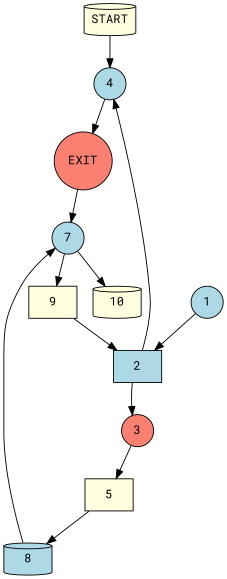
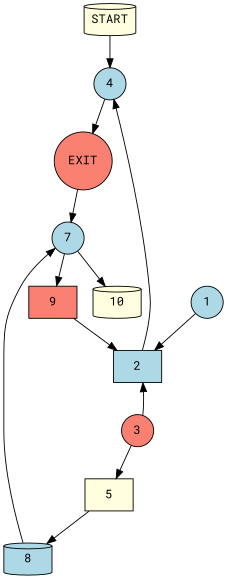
(53, 302) -> (53, 302)
(132, 395) -> (144, 404)
